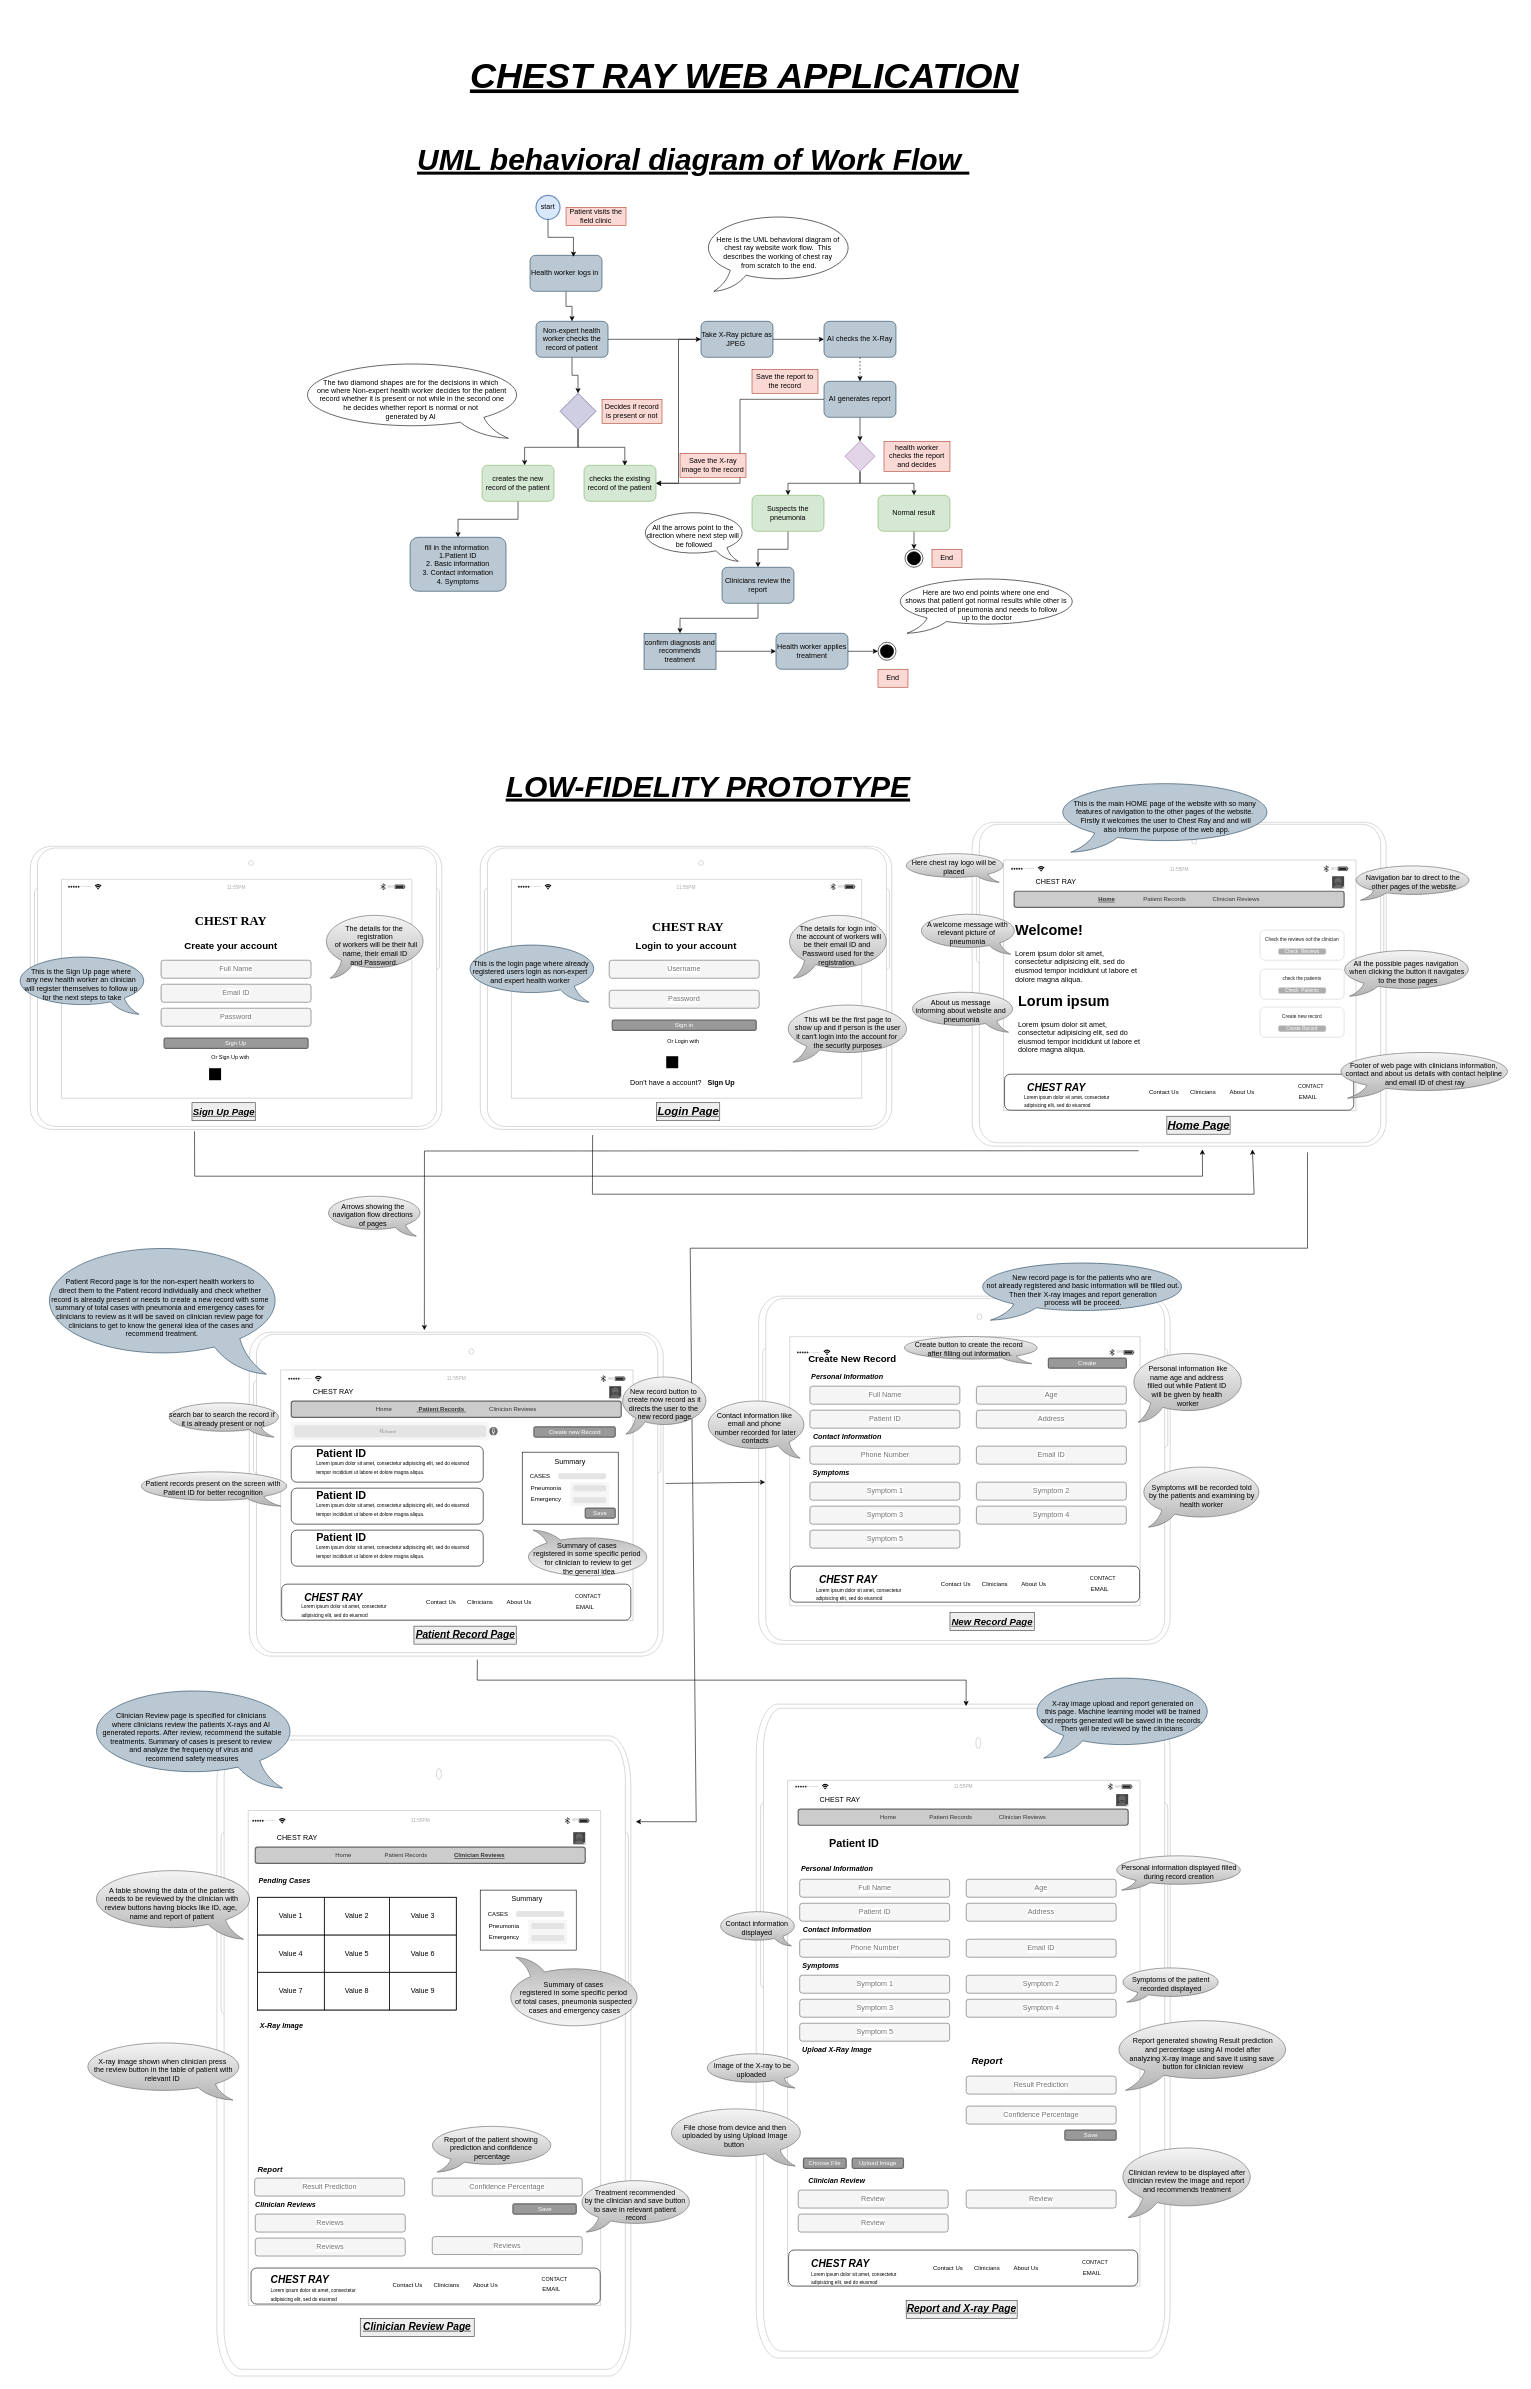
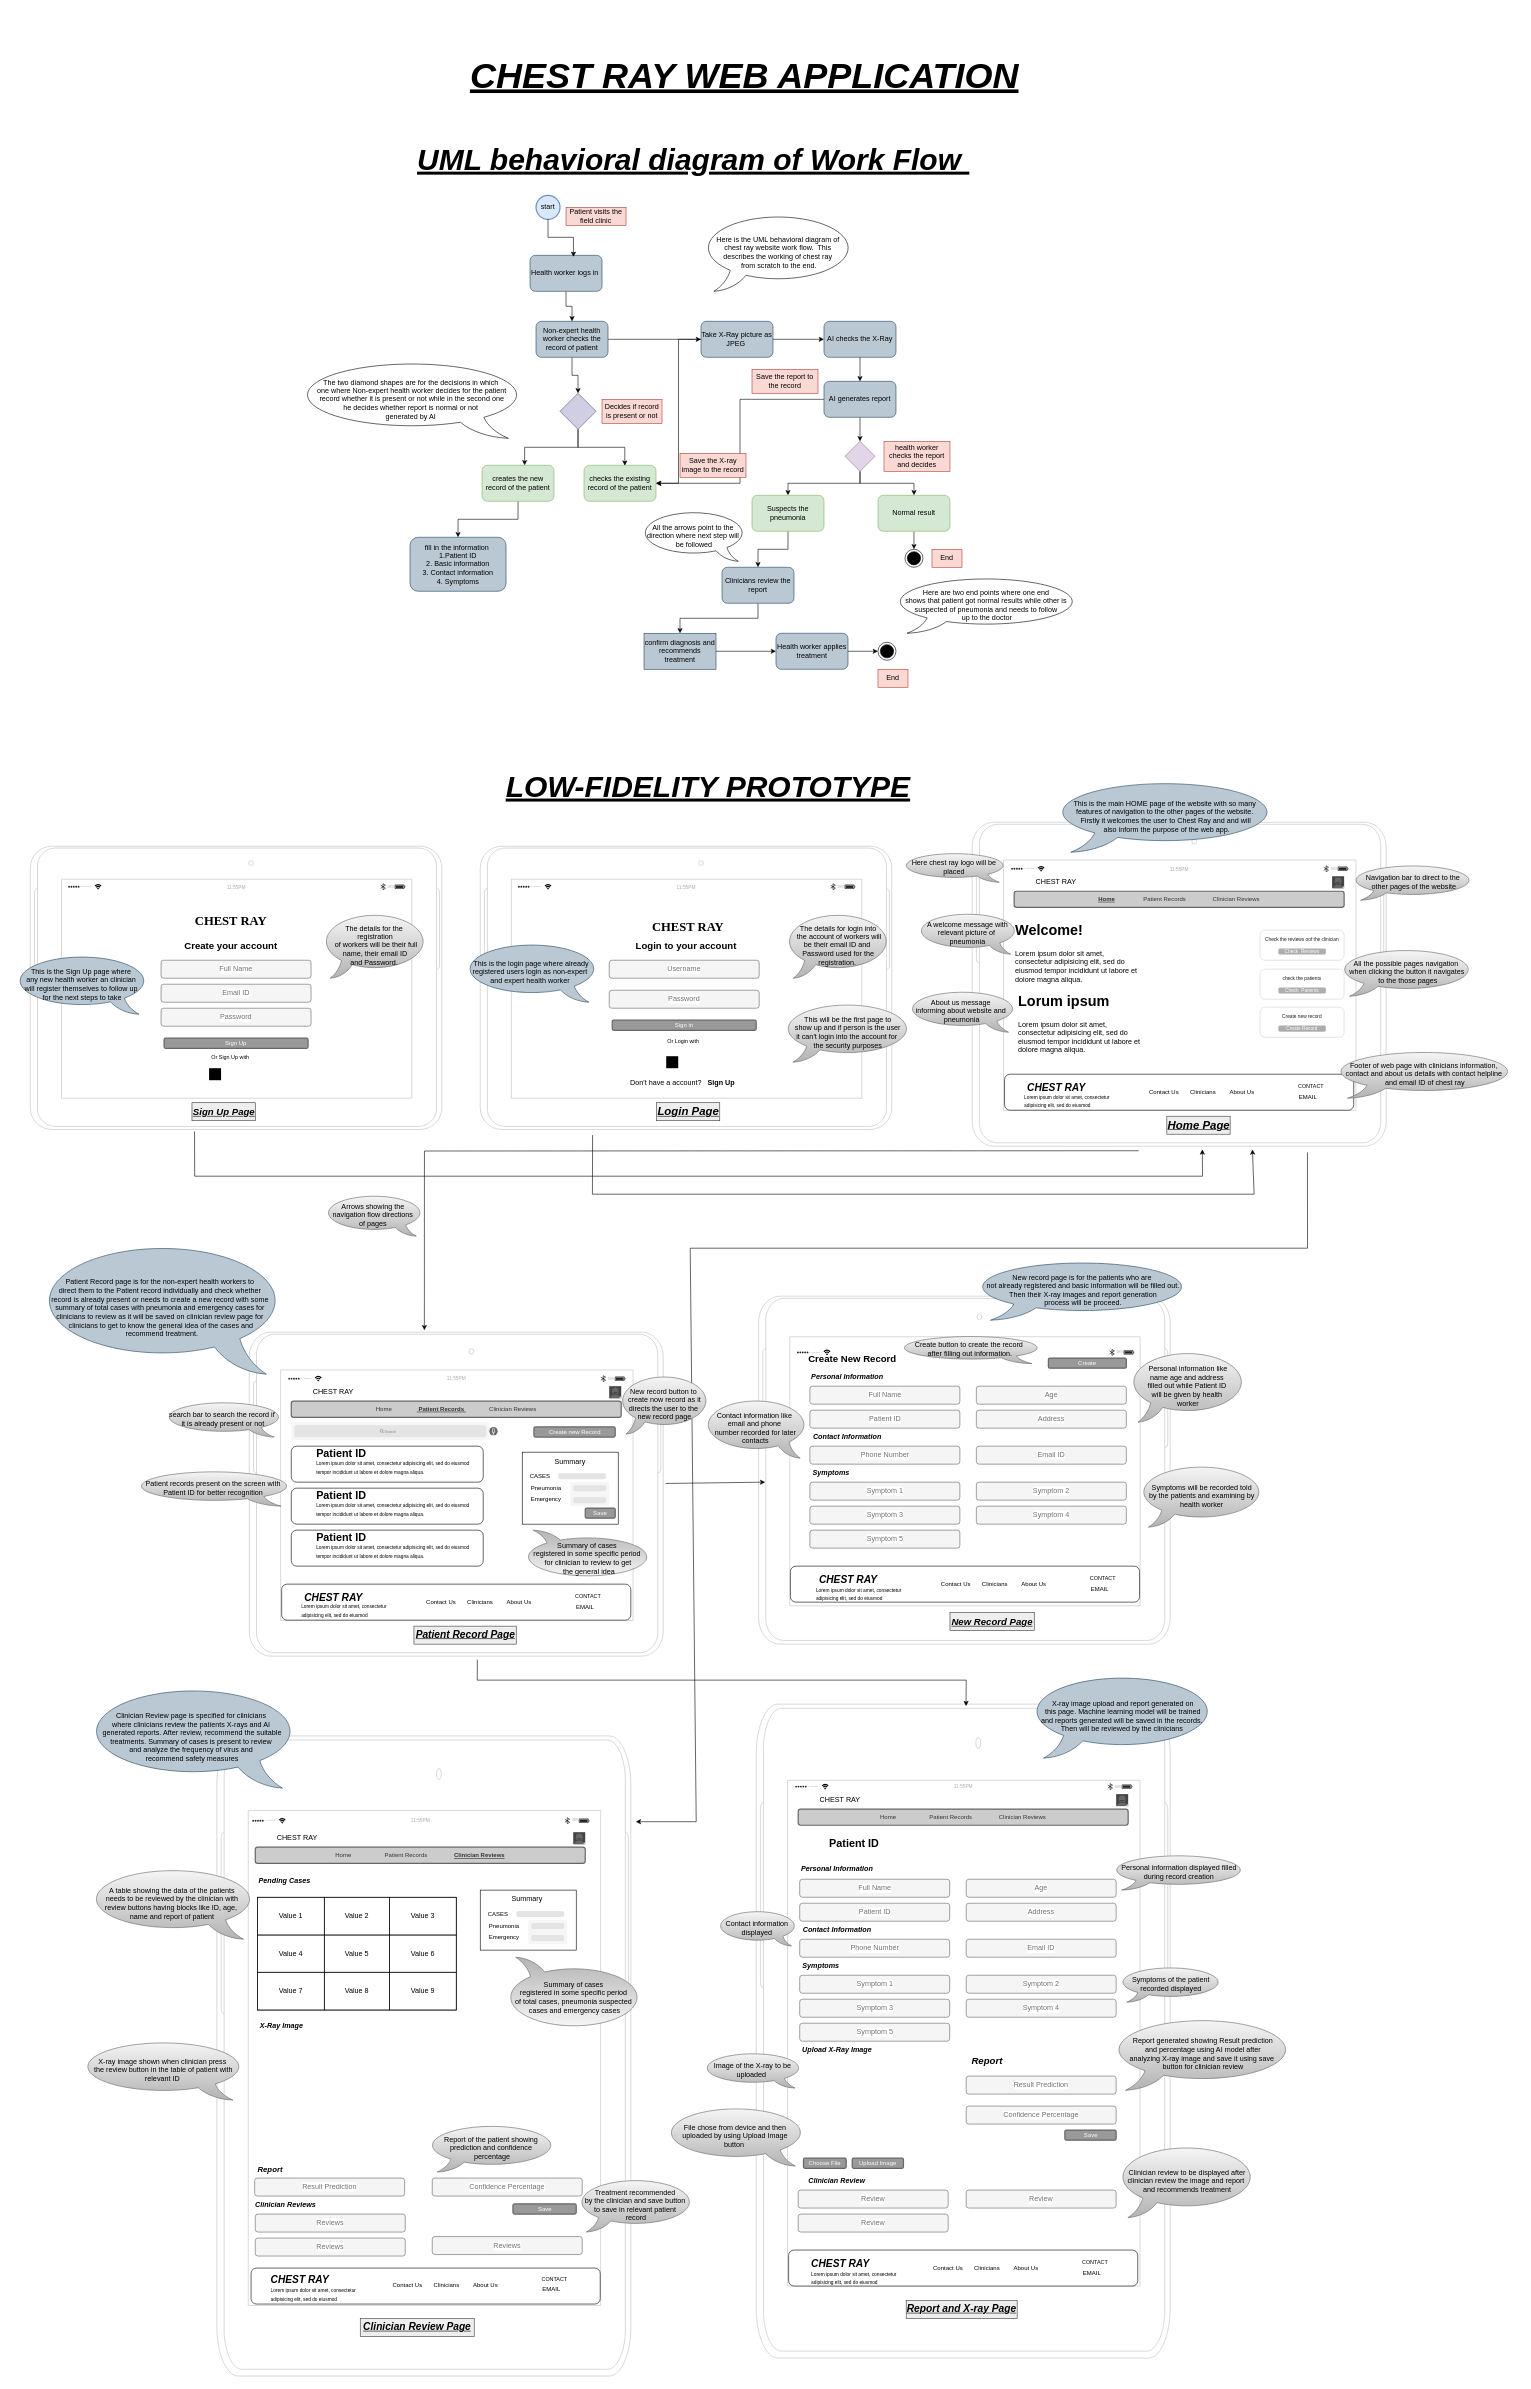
(860, 366) -> (860, 366)
